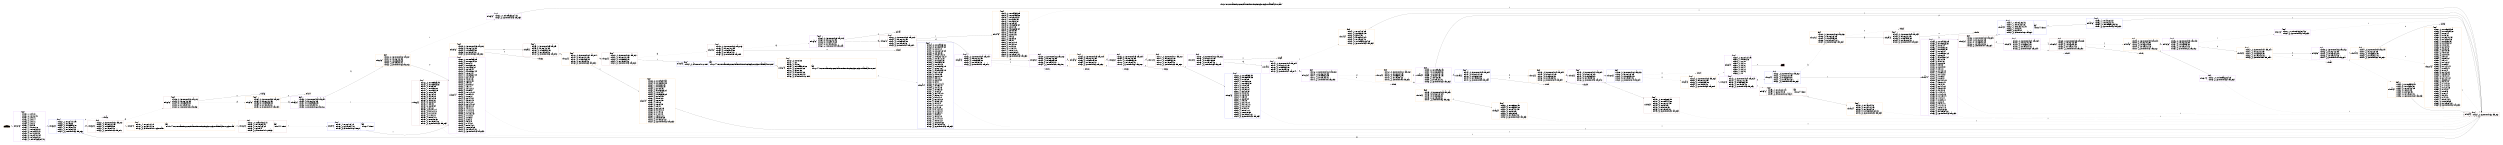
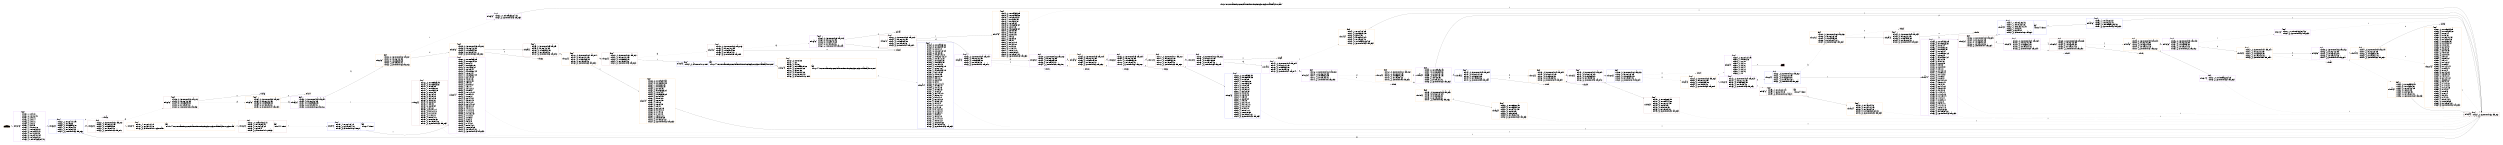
(862, 42) -> (870, 47)
none -> (1185, 60)
(430, 72) -> (430, 55)
